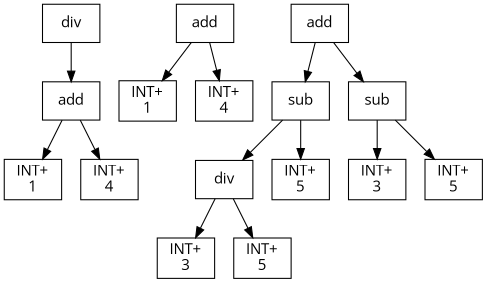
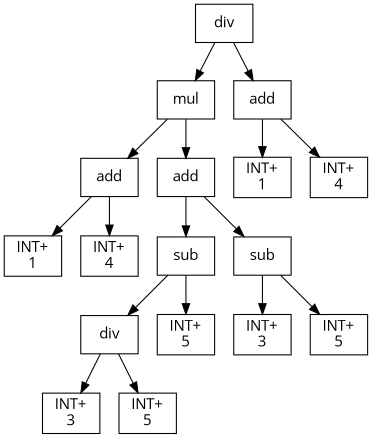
none -> (186, 100)
